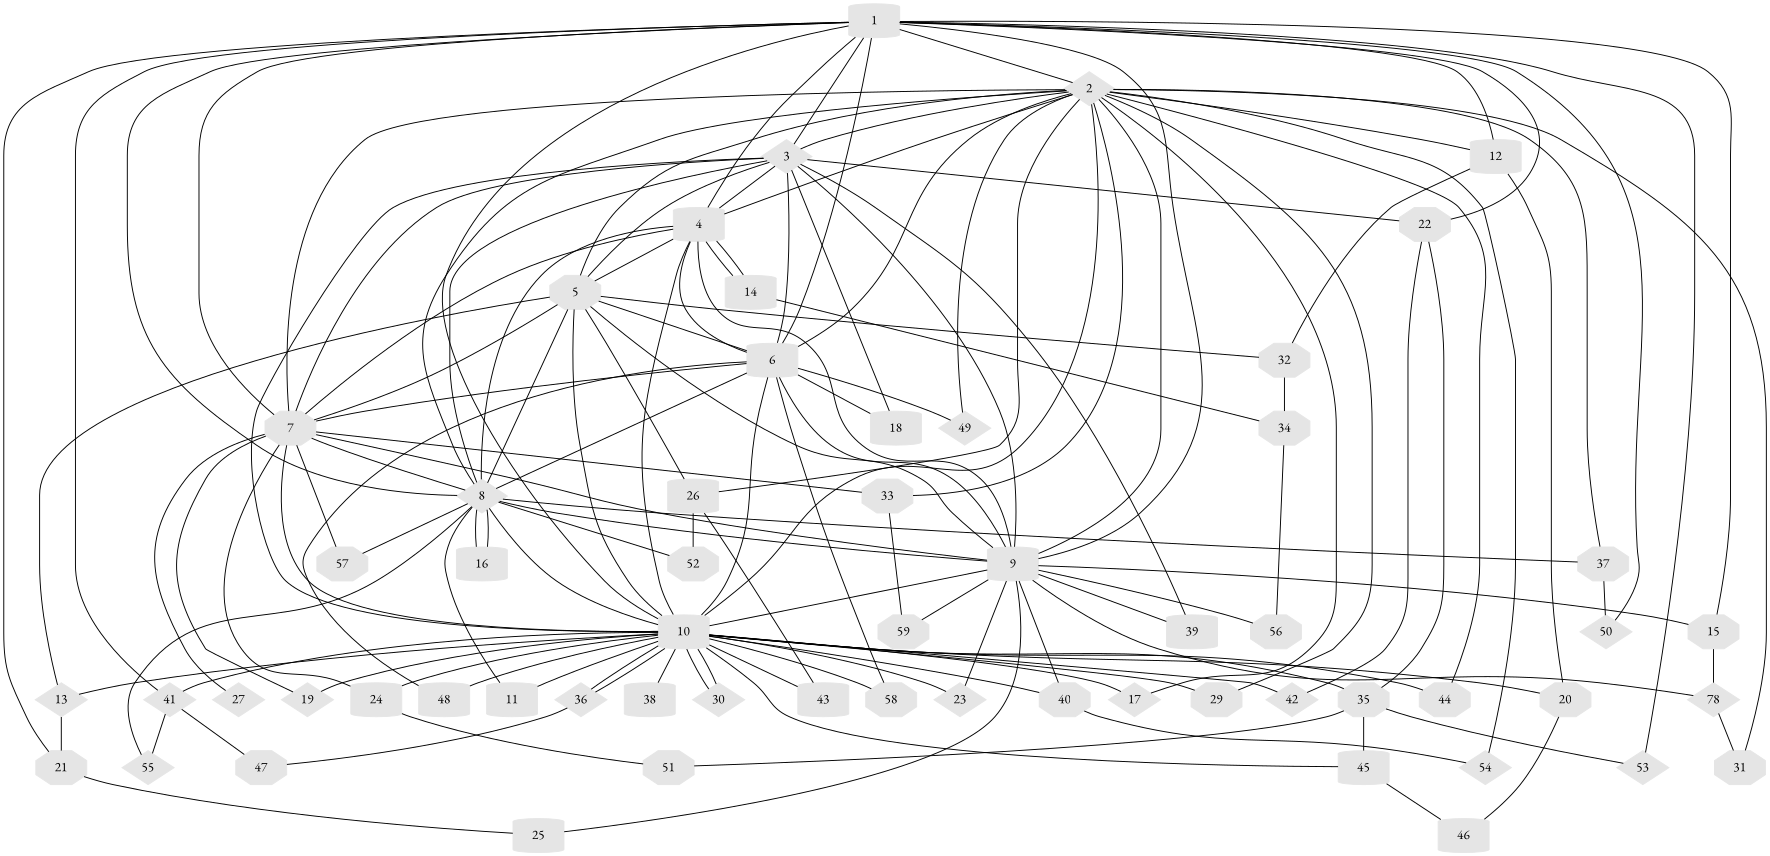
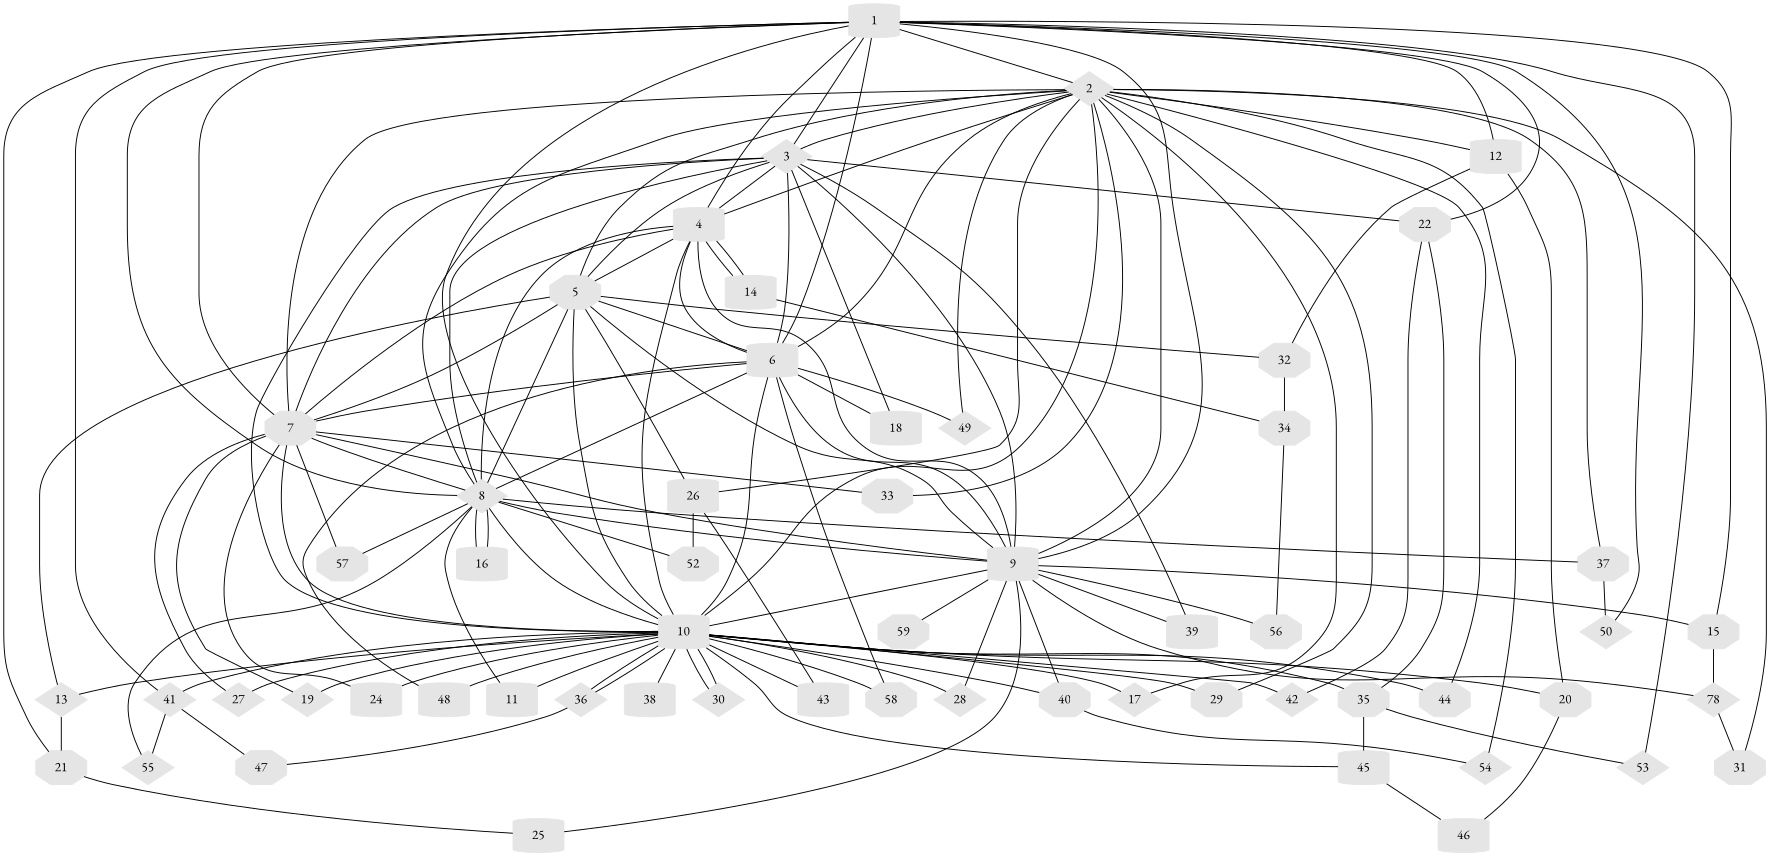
(895, 564) -> none
none -> (361, 662)
(960, 700) -> (960, 700)
(669, 768) -> none
